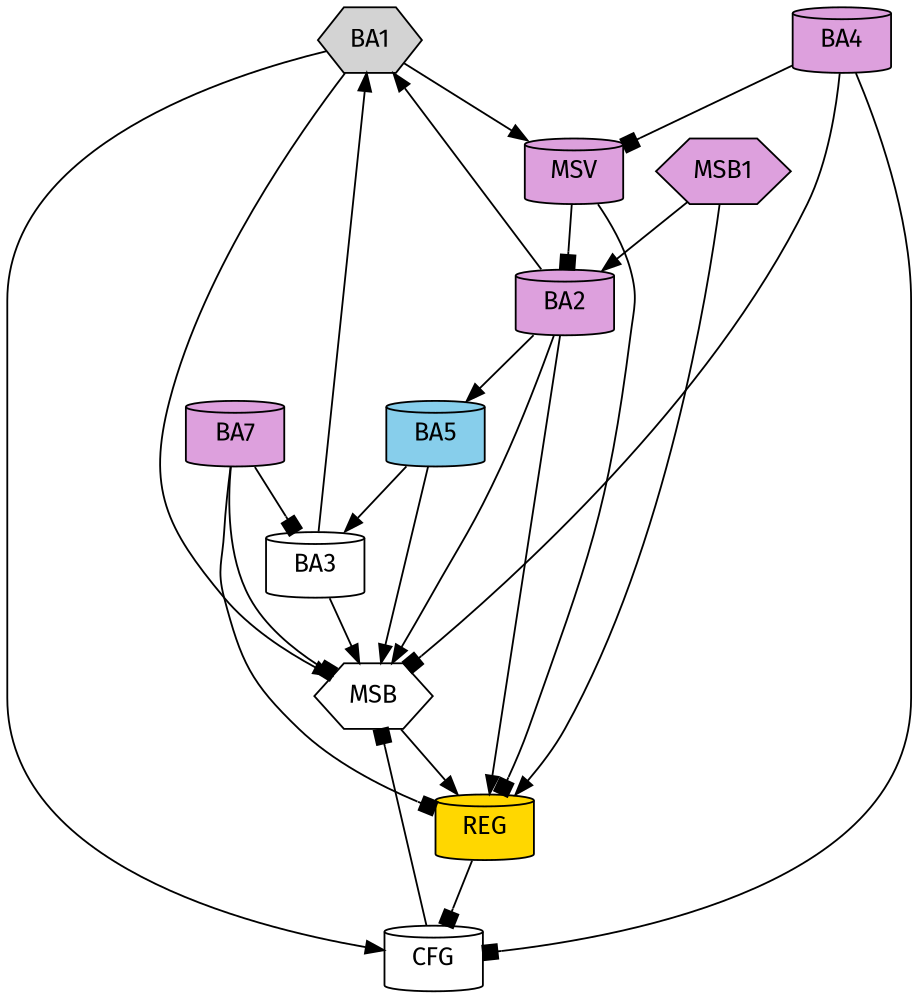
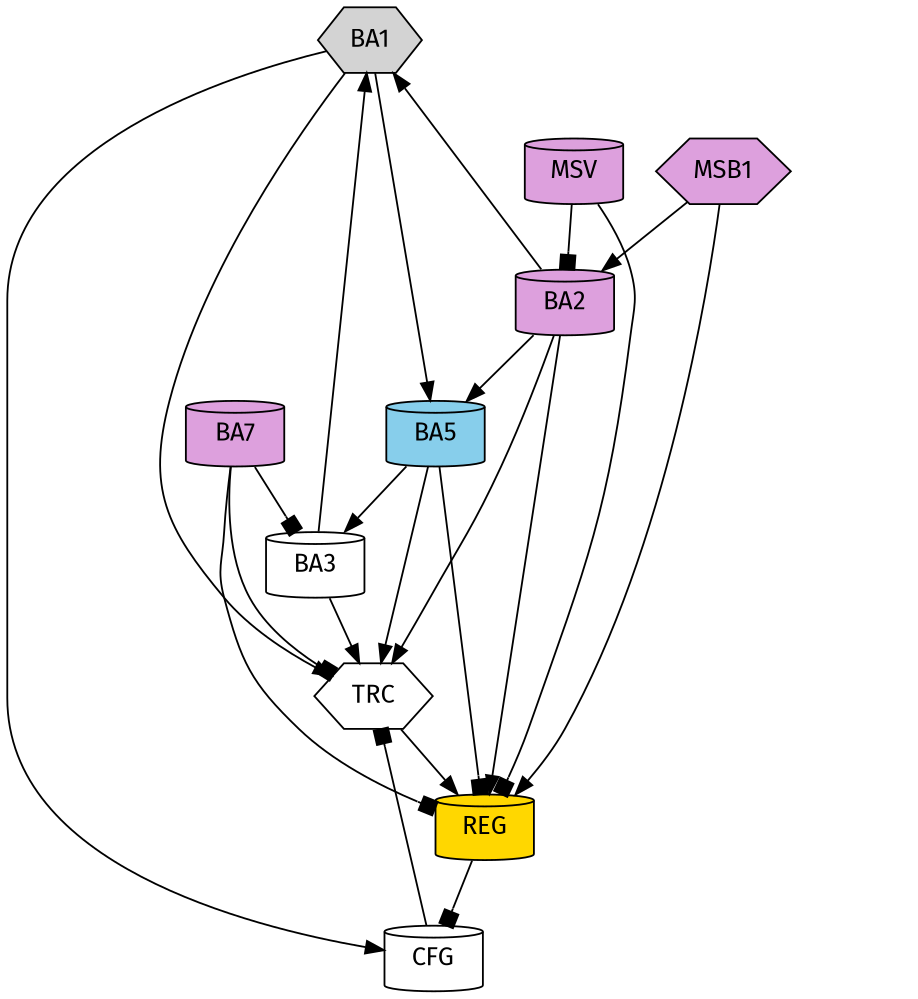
(842, 40) -> none
(458, 97) -> (401, 228)
none -> (459, 621)
(374, 696) -> (374, 696)
